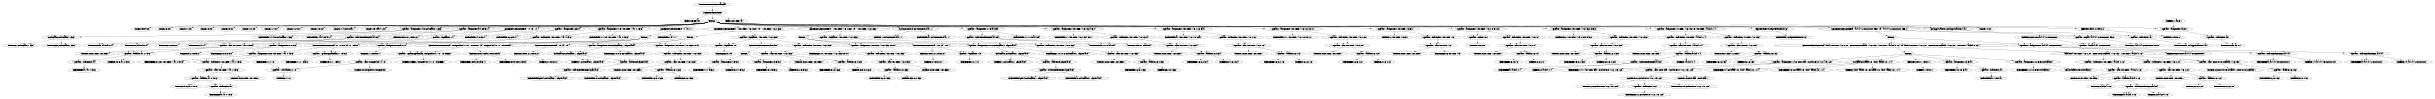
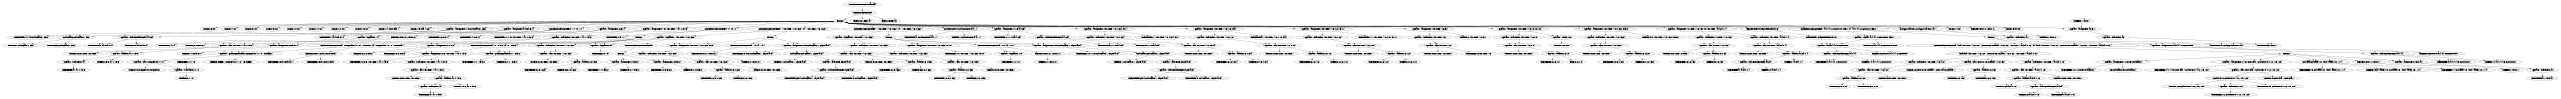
(2066, 41) -> (1860, 50)
(1536, 62) -> (1576, 62)
(1956, 70) -> none
